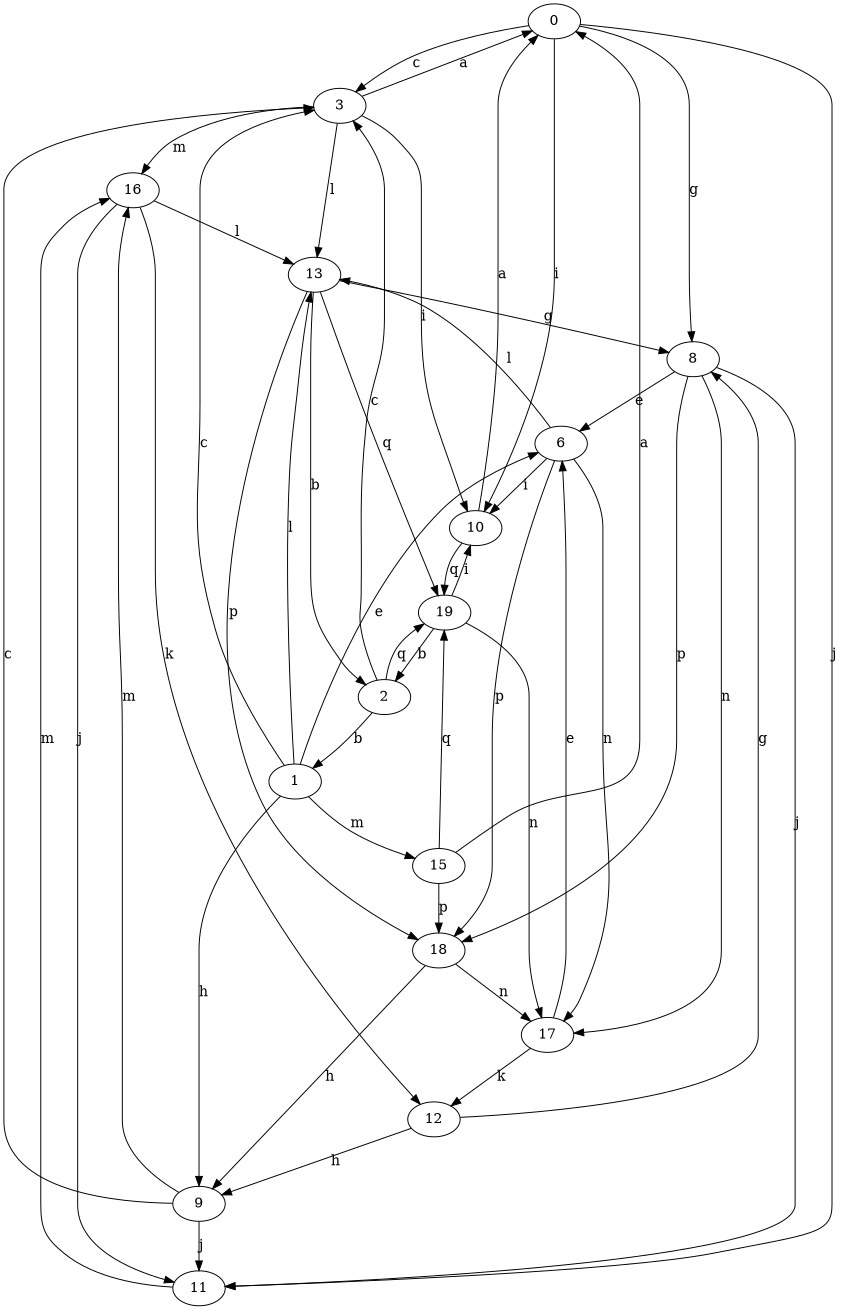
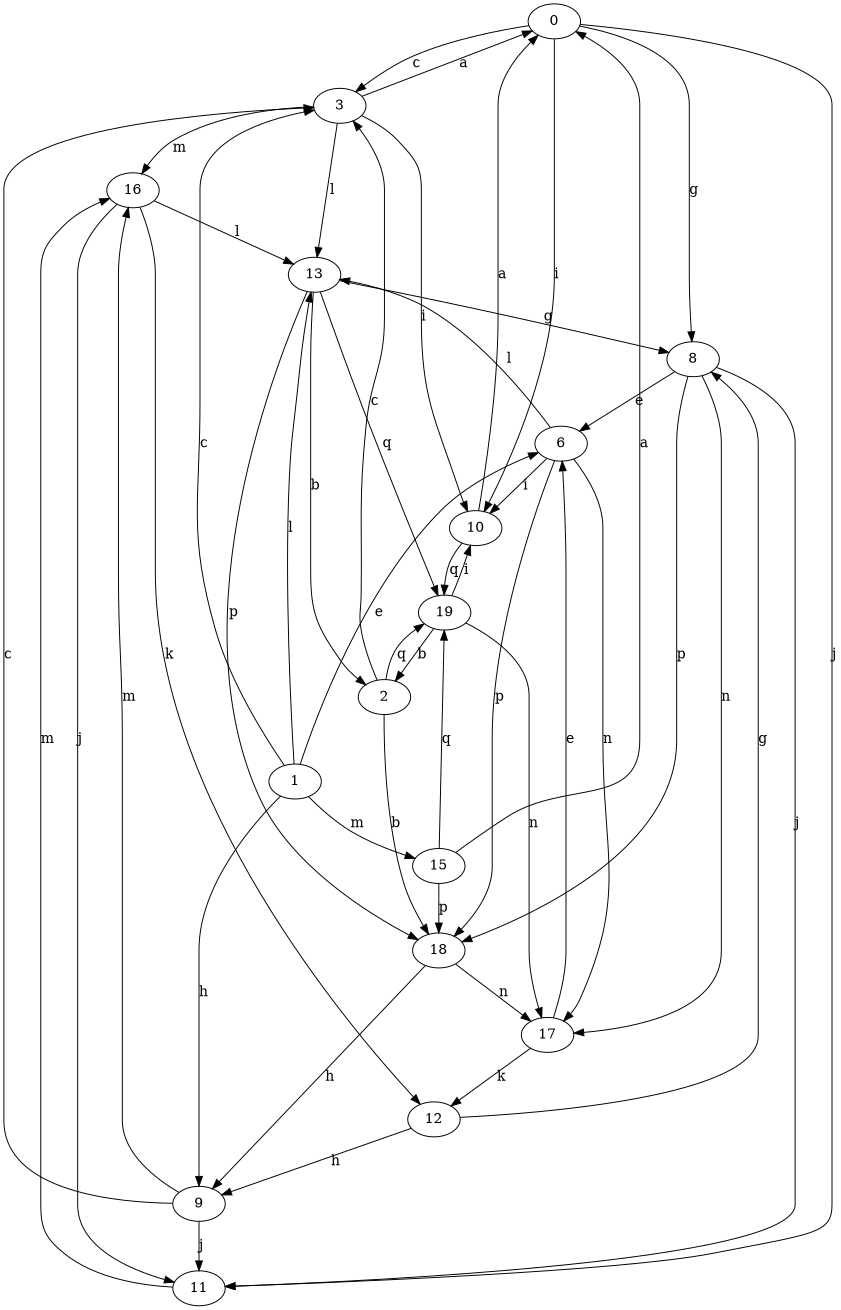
(348, 739) -> (391, 823)
